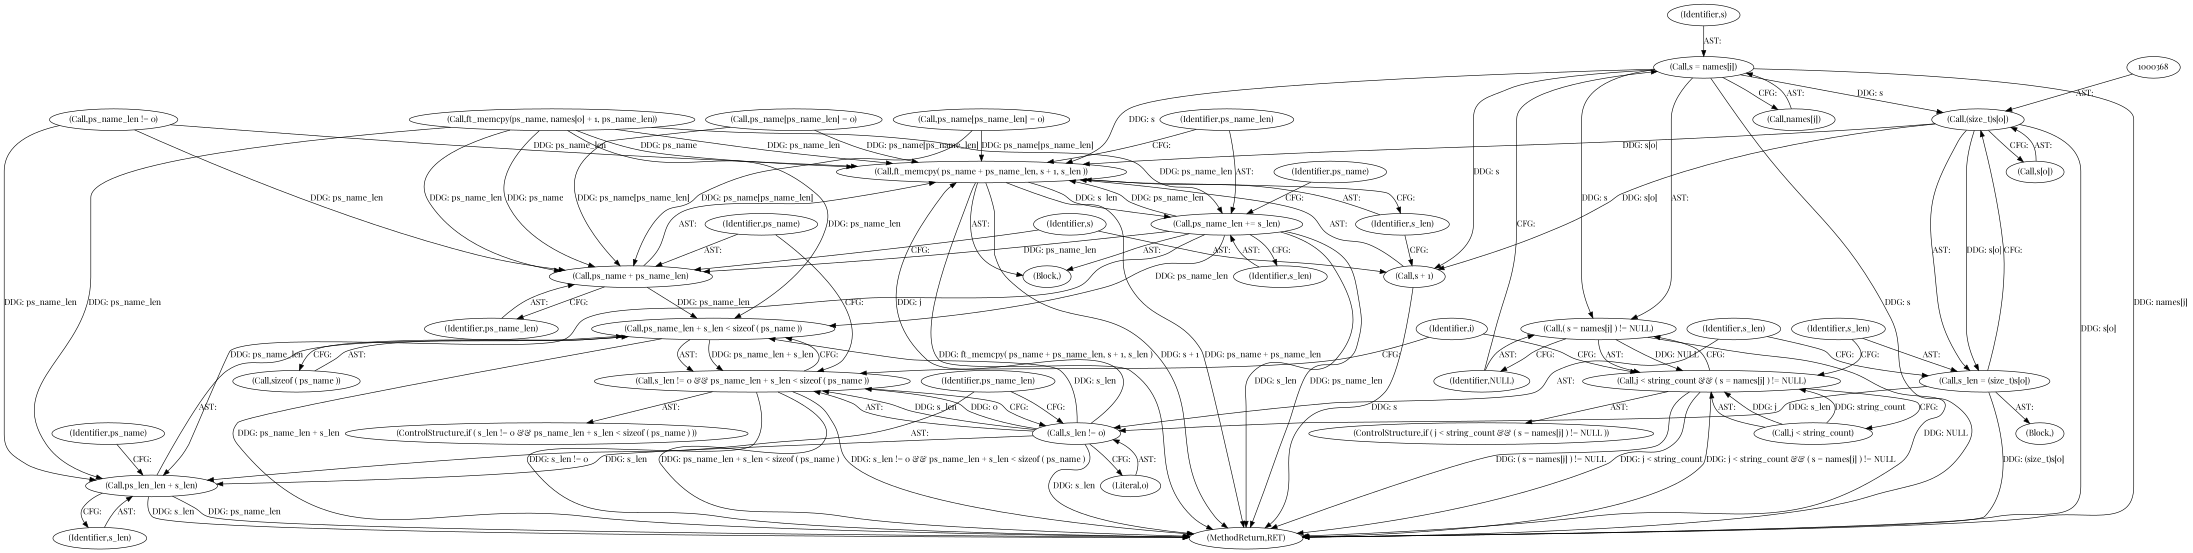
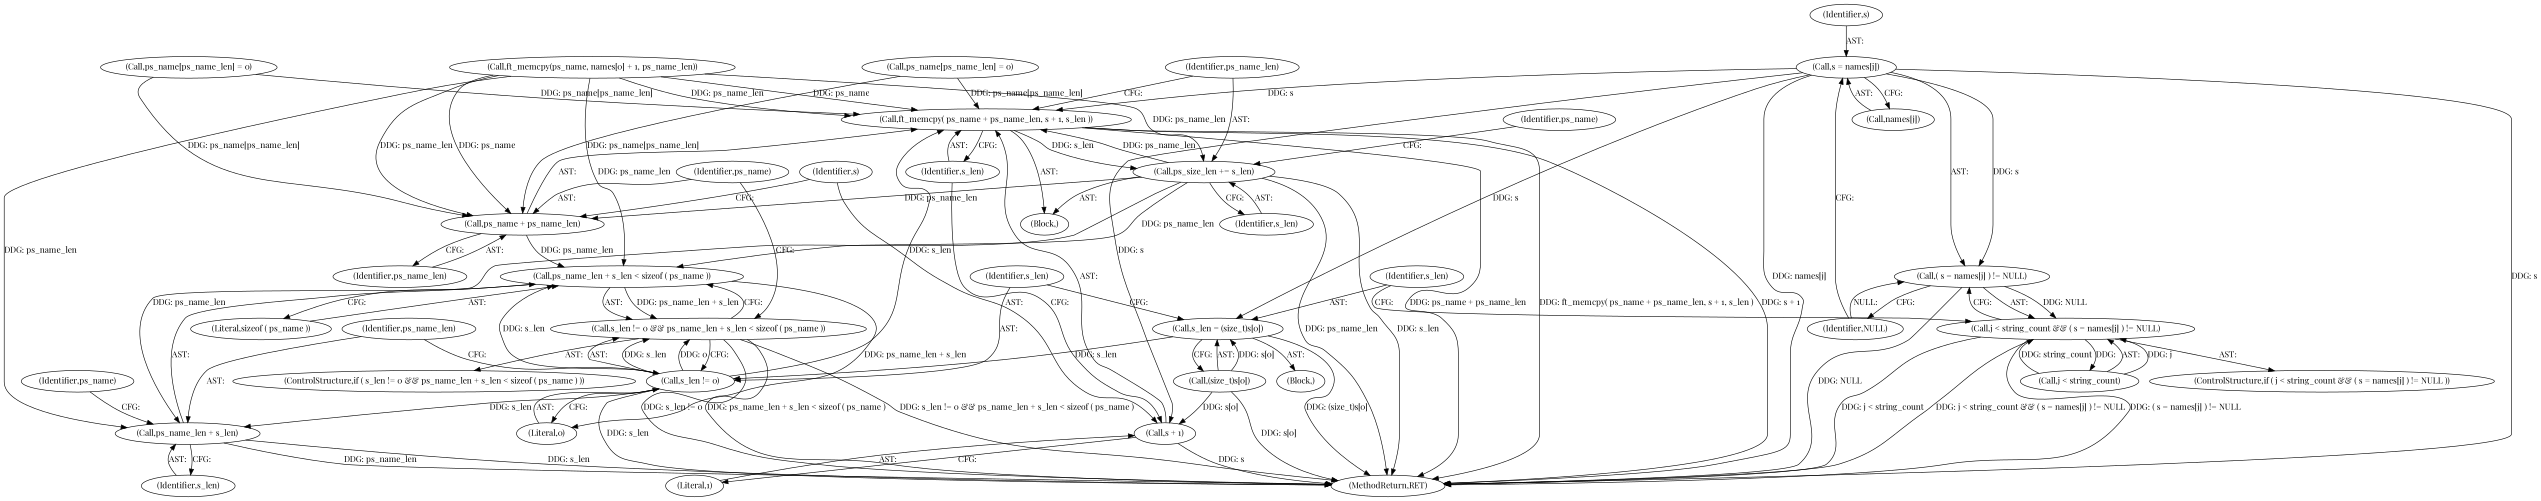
(2154, 67) -> none
(1839, 93) -> (1520, 182)
(114, 120) -> none
(1512, 145) -> none
(2035, 172) -> none
(1227, 224) -> (1204, 172)
(910, 303) -> (930, 250)
(1452, 329) -> none
(1509, 355) -> (1867, 303)
(296, 381) -> (261, 329)
(1930, 407) -> (2107, 355)
(152, 486) -> (188, 434)
none -> (695, 486)
(470, 515) -> (848, 365)
